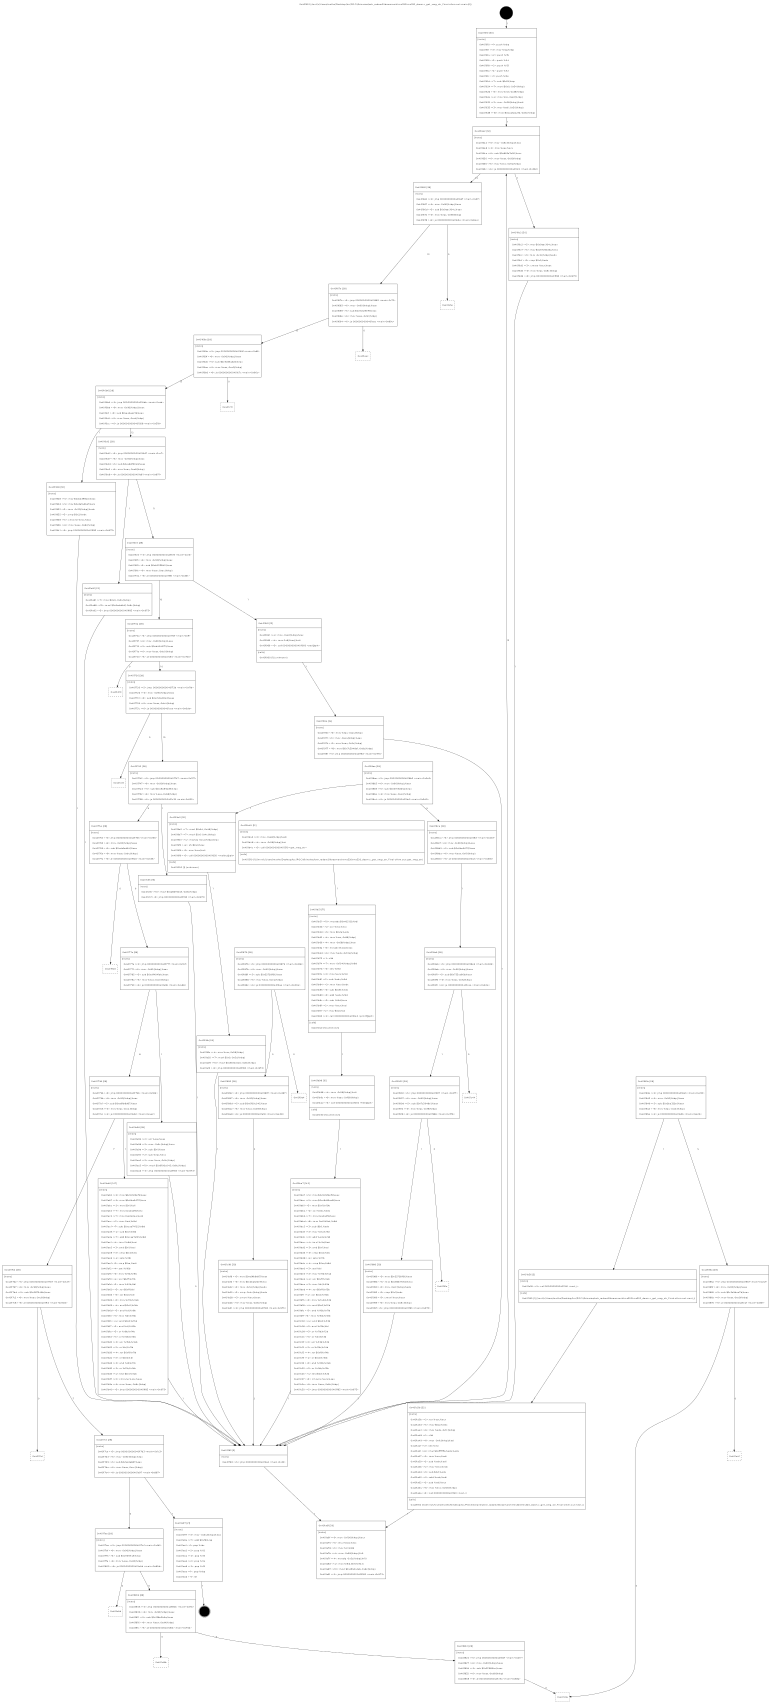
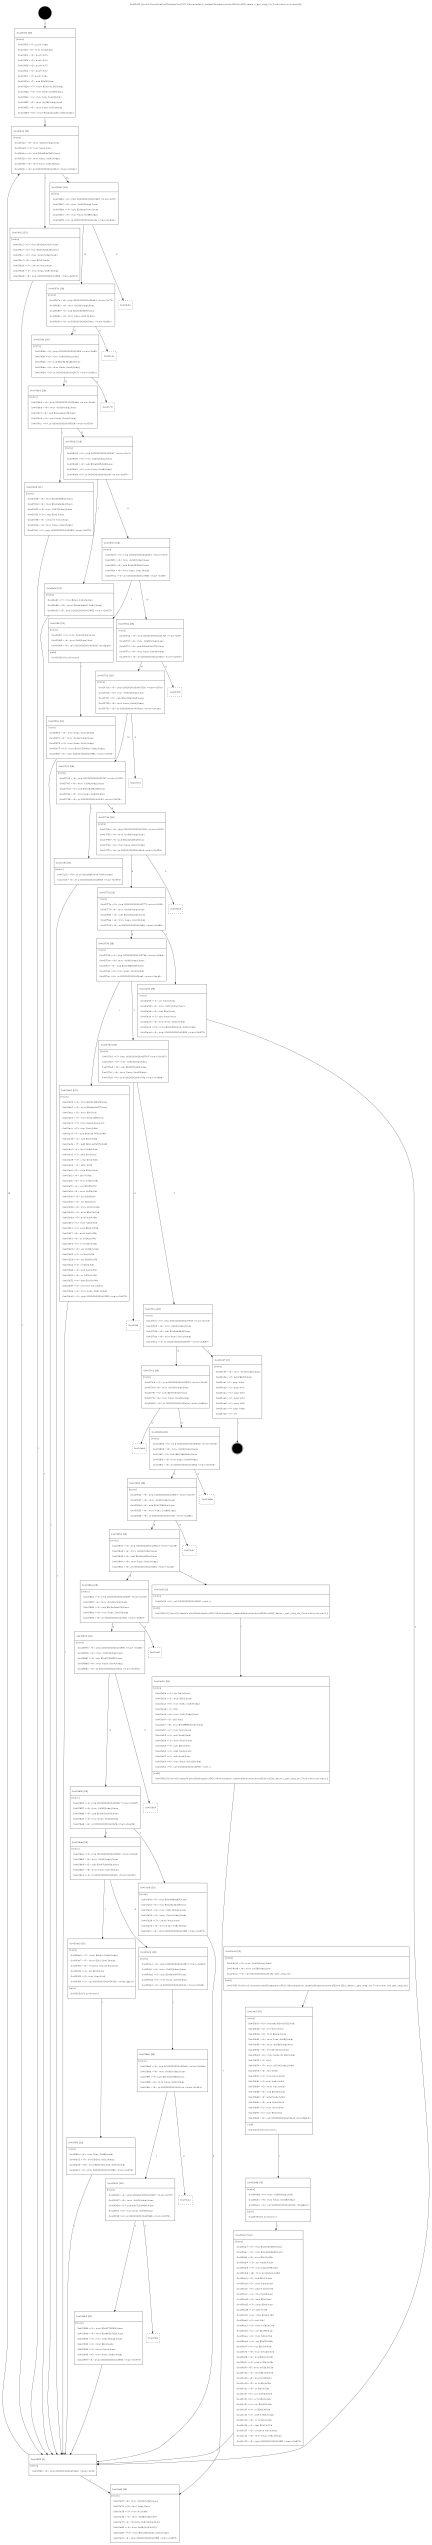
(635, 1506) -> (112, 1626)
none -> (153, 1524)
none -> (105, 1832)
